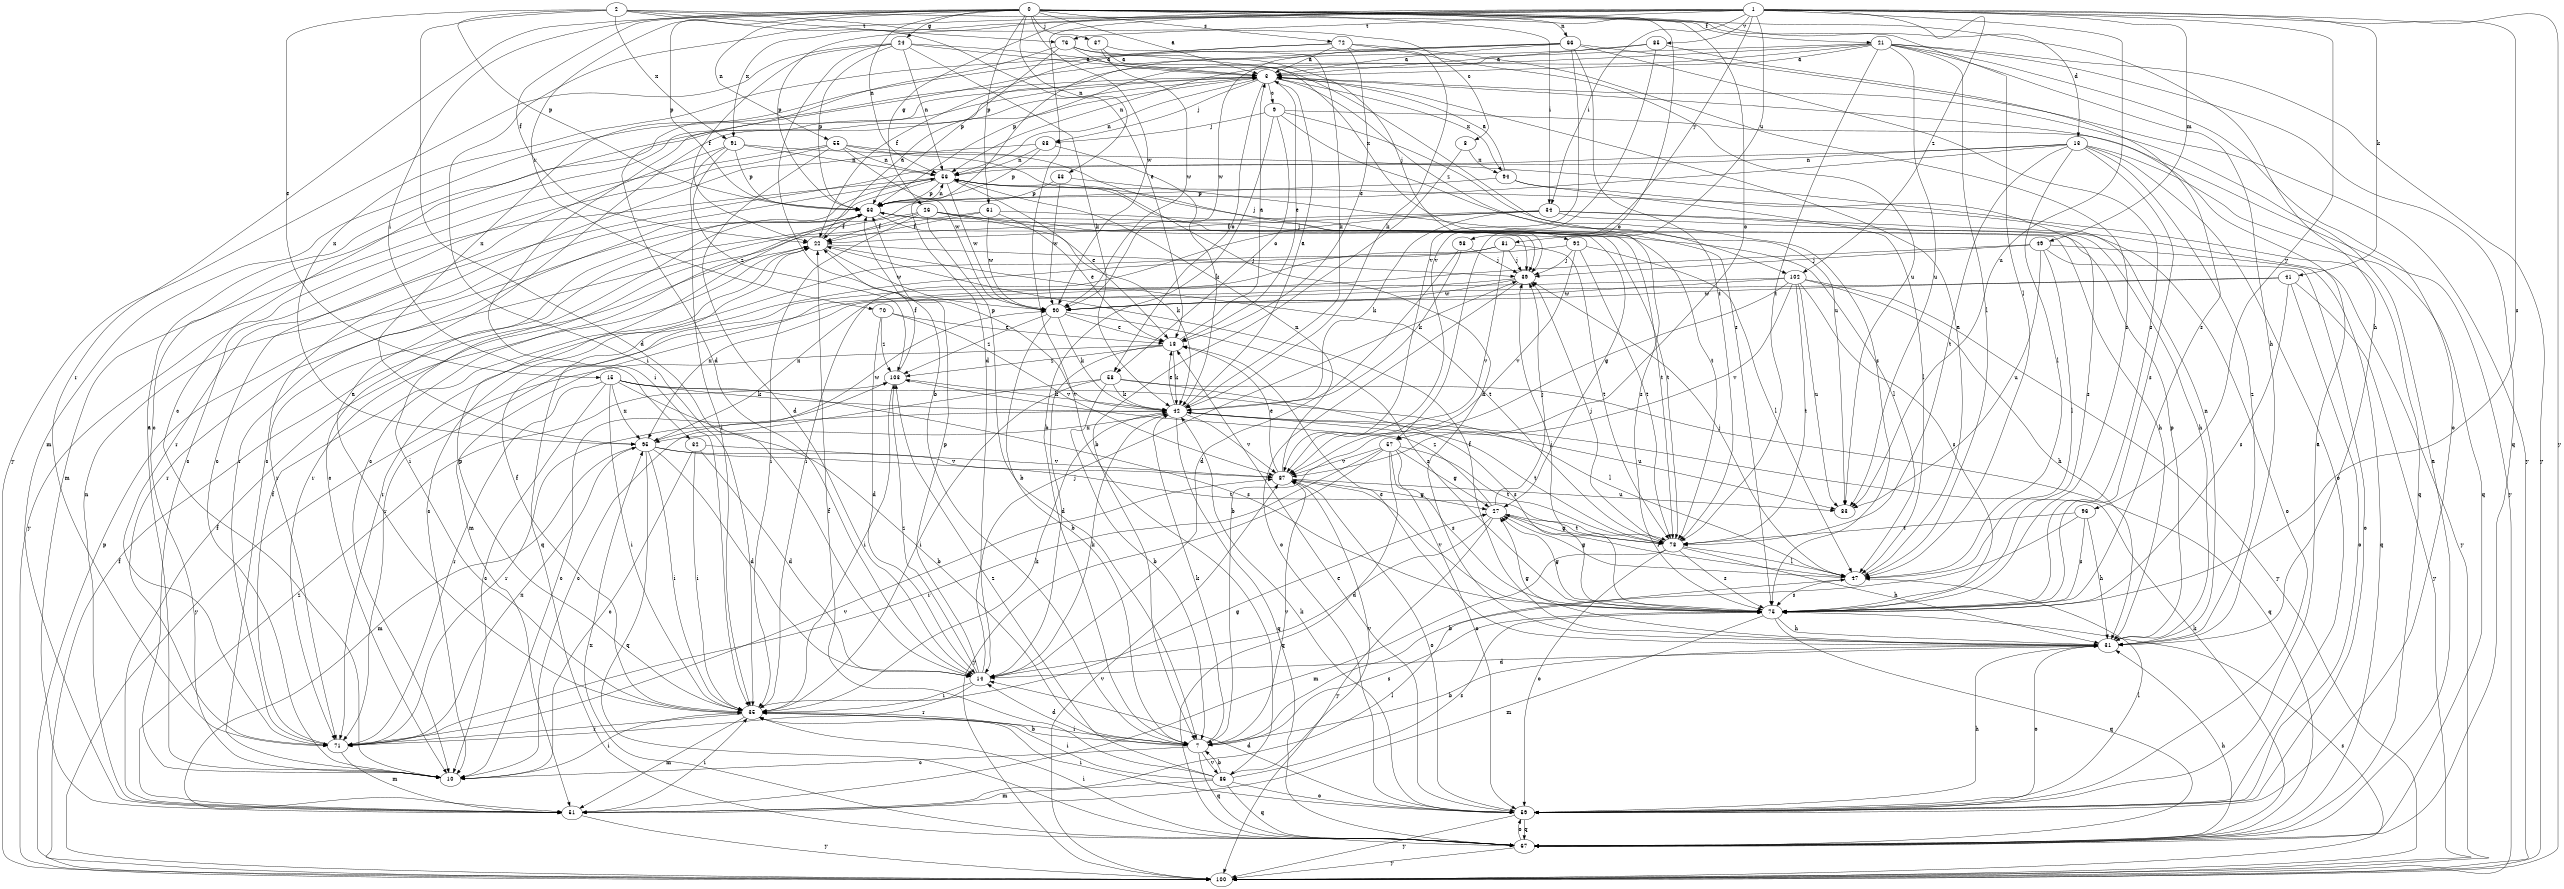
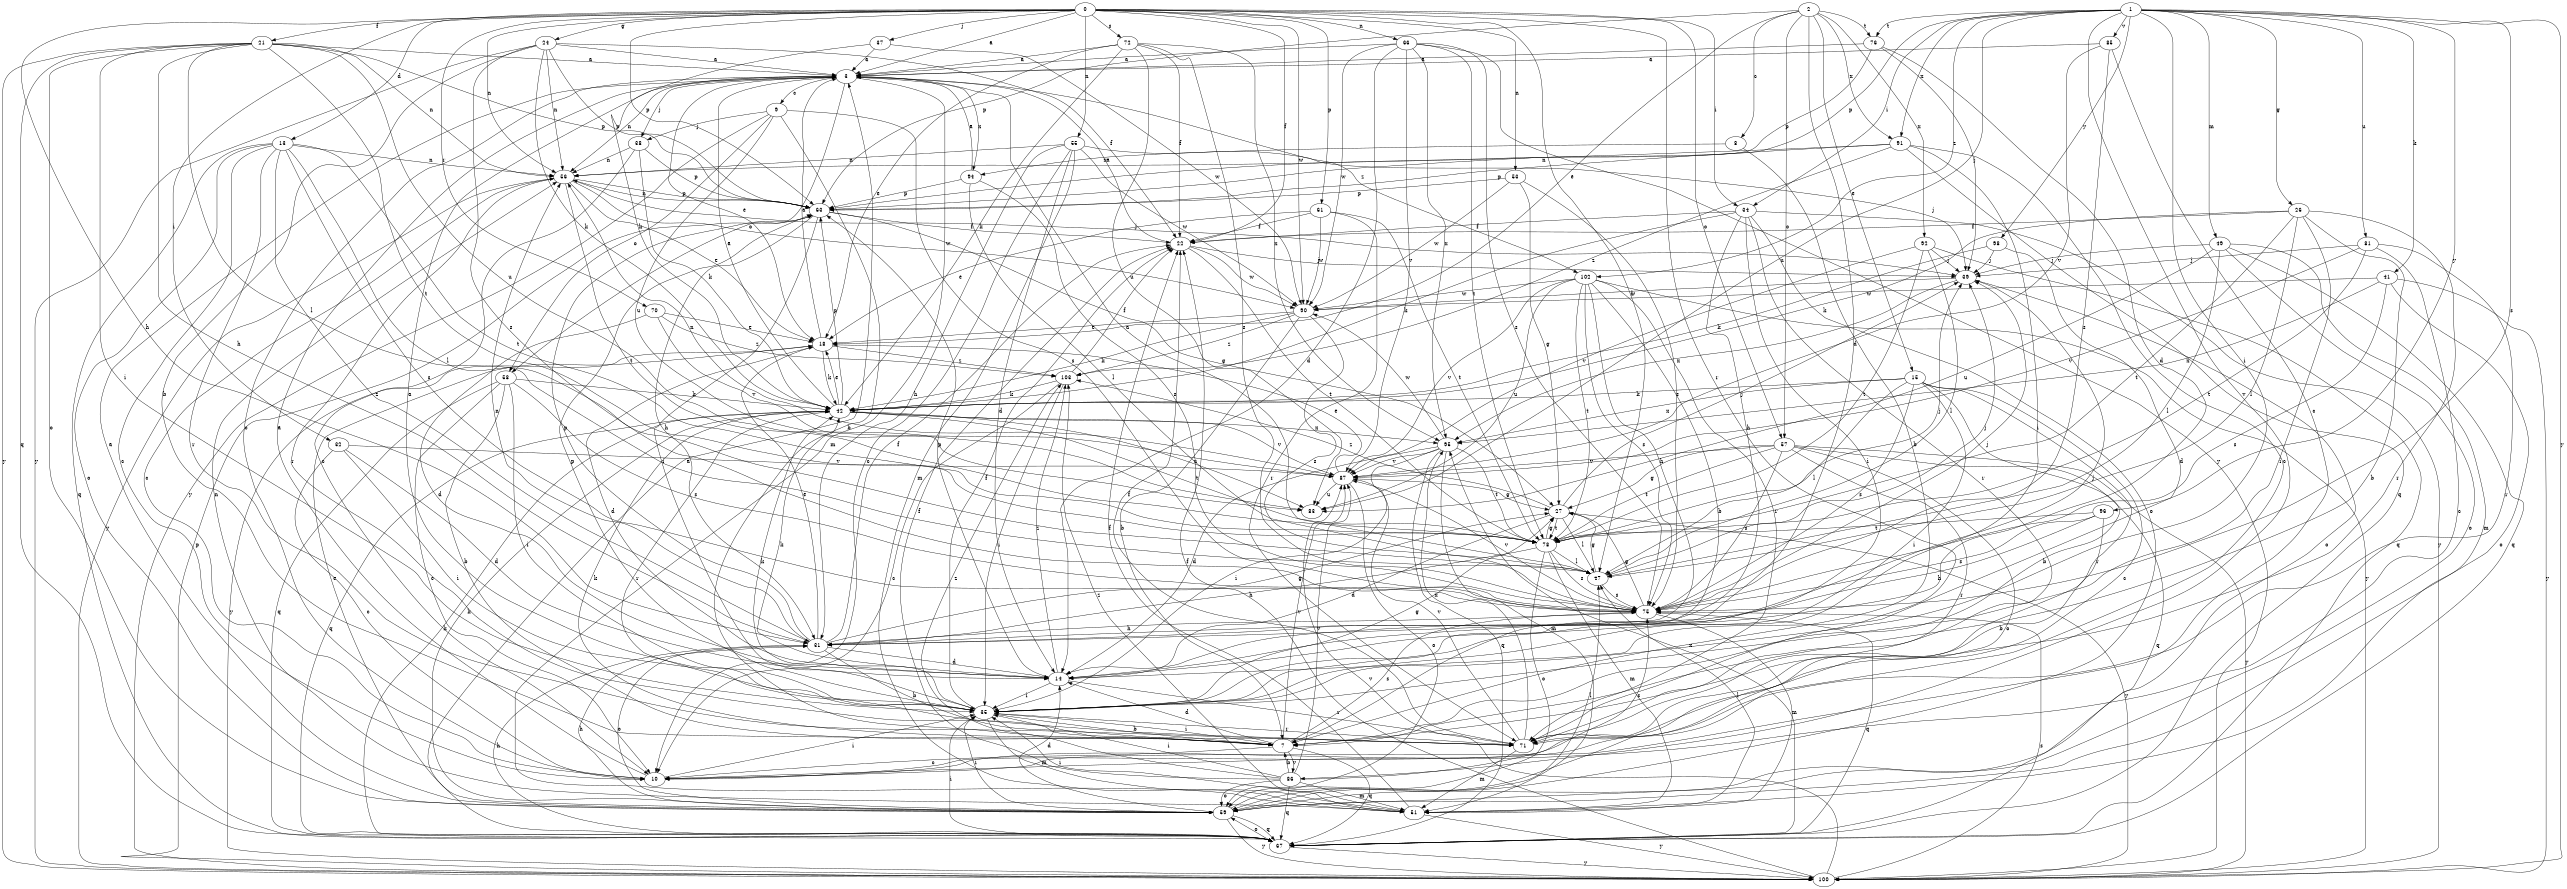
(1327, 101) -> (1904, 108)
none -> (1543, 340)
(430, 351) -> (180, 521)
